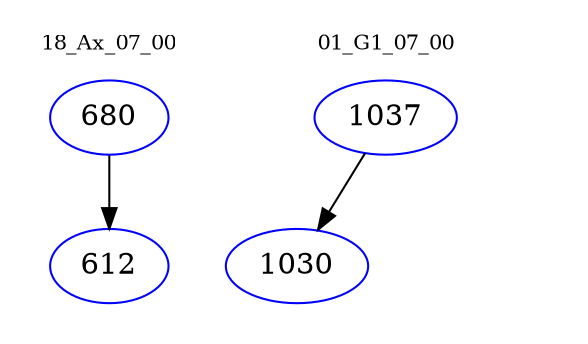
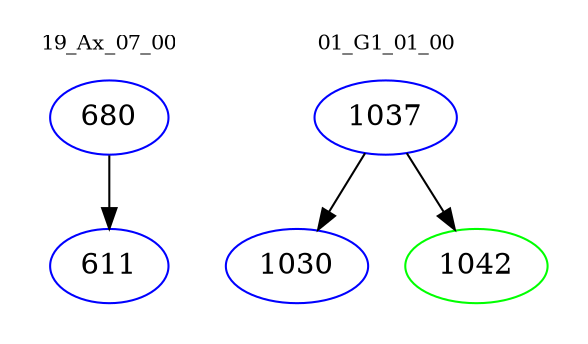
(109, 44) -> (109, 44)
(387, 44) -> (387, 44)
(109, 266) -> (109, 266)
none -> (476, 266)
